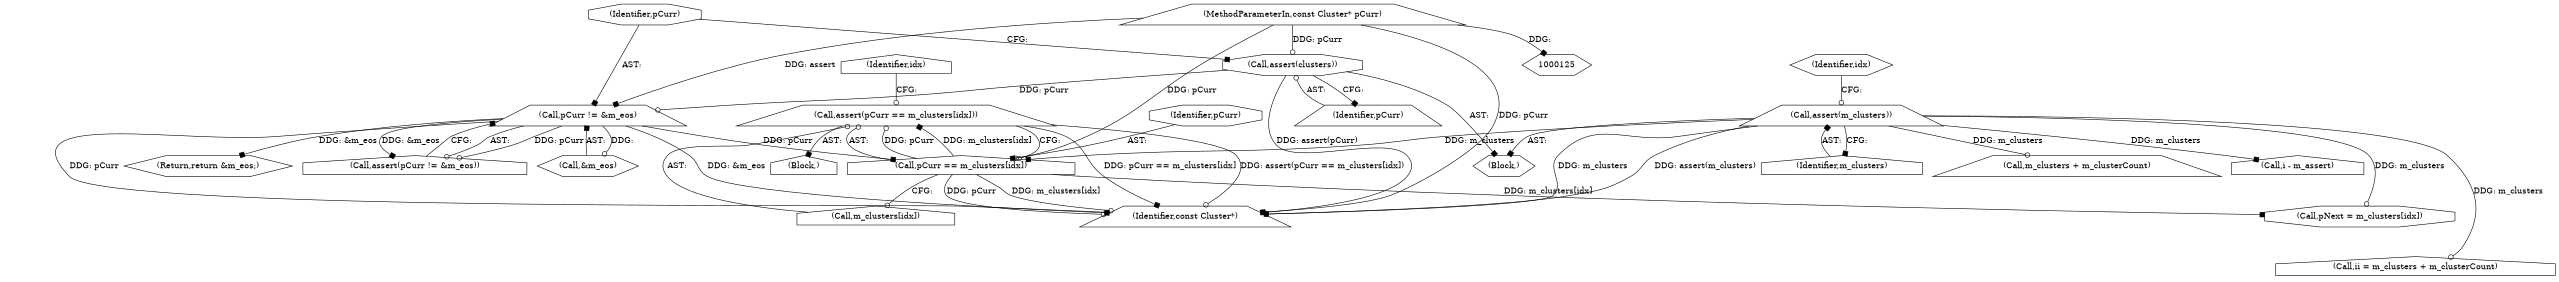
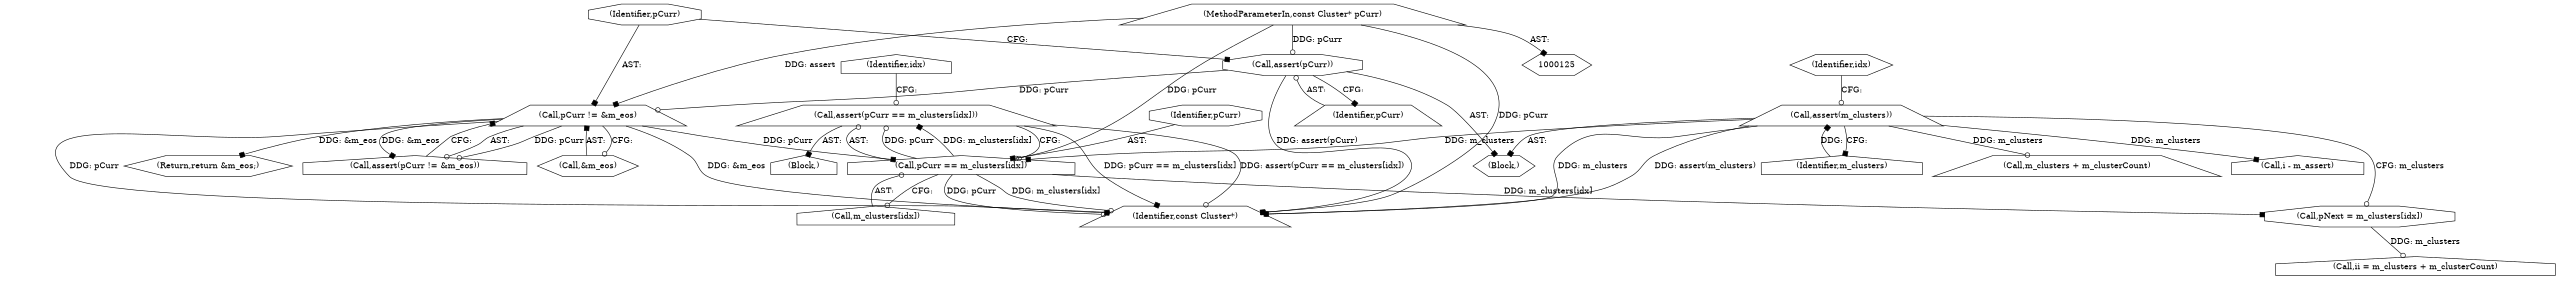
(1541, 40) -> (1541, 40)
(1293, 65) -> (1293, 65)
(2245, 124) -> (2386, 240)
(624, 141) -> (624, 141)
(1833, 141) -> (1833, 141)
(672, 153) -> (877, 185)
(2410, 166) -> (2410, 166)
